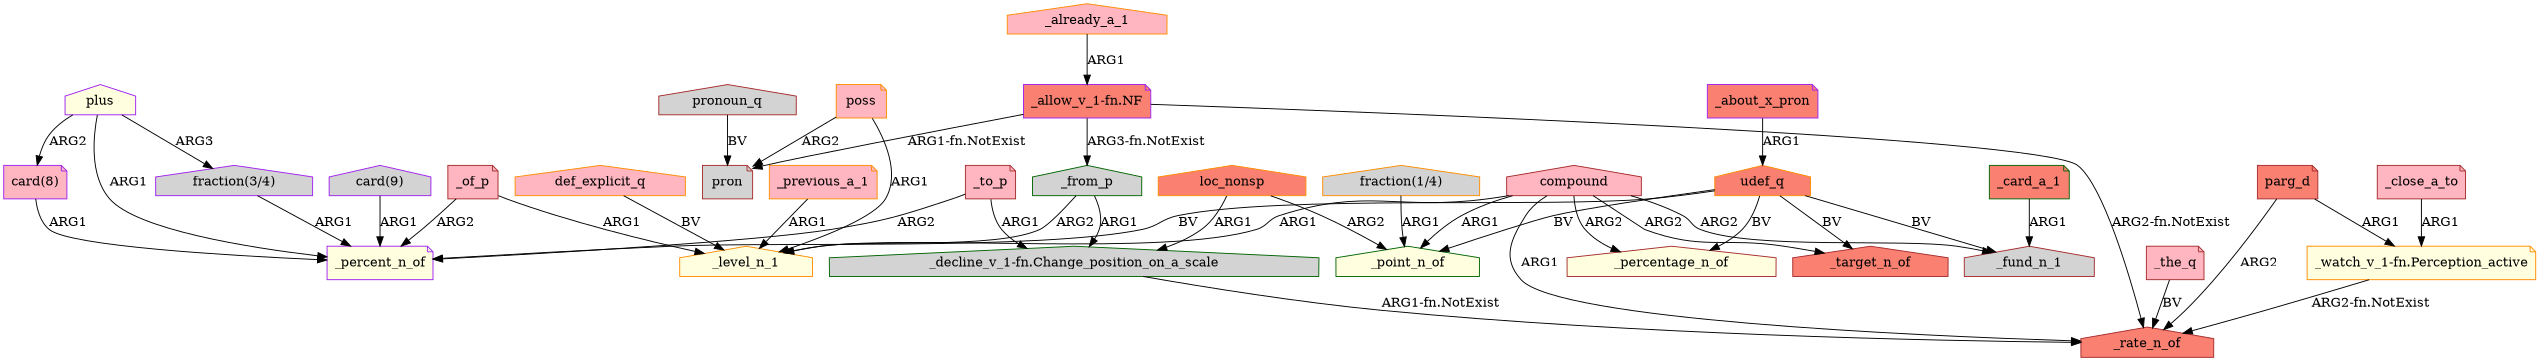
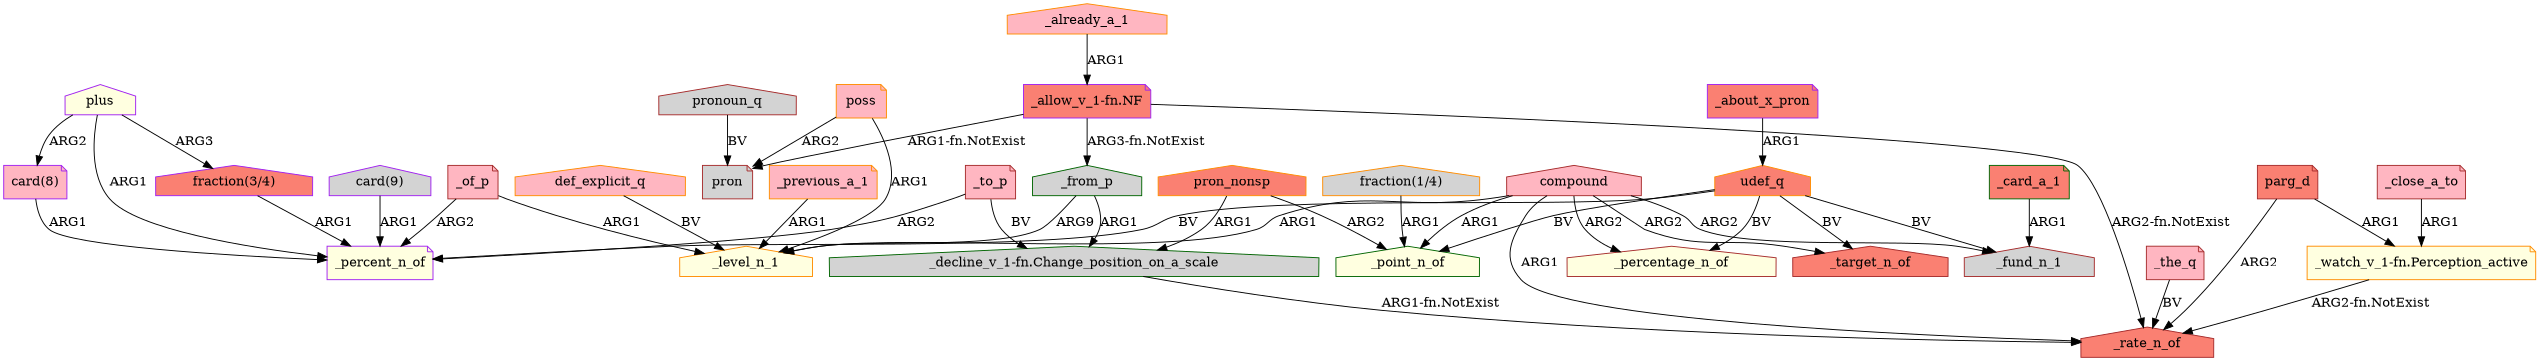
(234, 182) -> (234, 182)
(1232, 182) -> (1232, 182)
(1021, 223) -> (1021, 223)
(1076, 223) -> (1076, 223)
